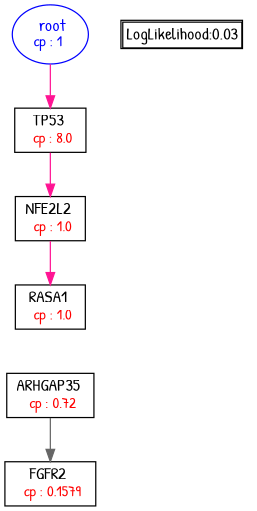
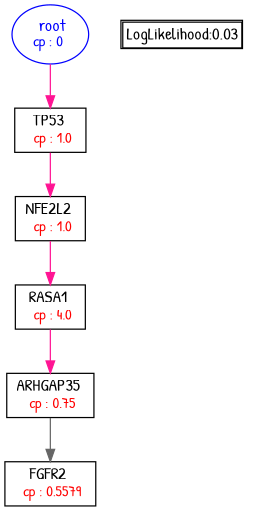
(50, 42) -> (50, 42)
(53, 138) -> (53, 138)
(53, 315) -> (53, 315)
none -> (50, 345)
(53, 404) -> (53, 404)
(53, 492) -> (53, 492)
